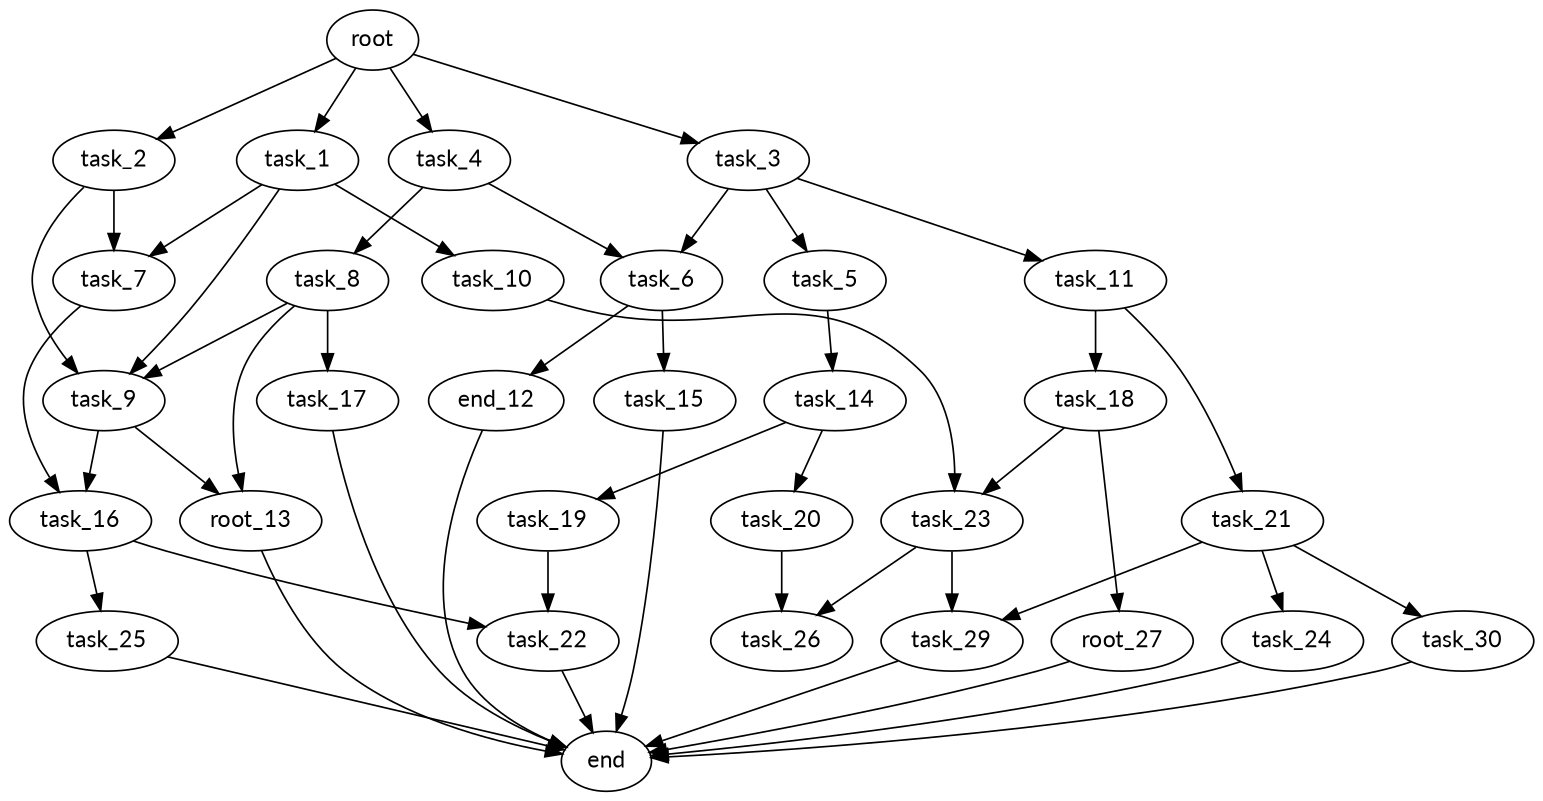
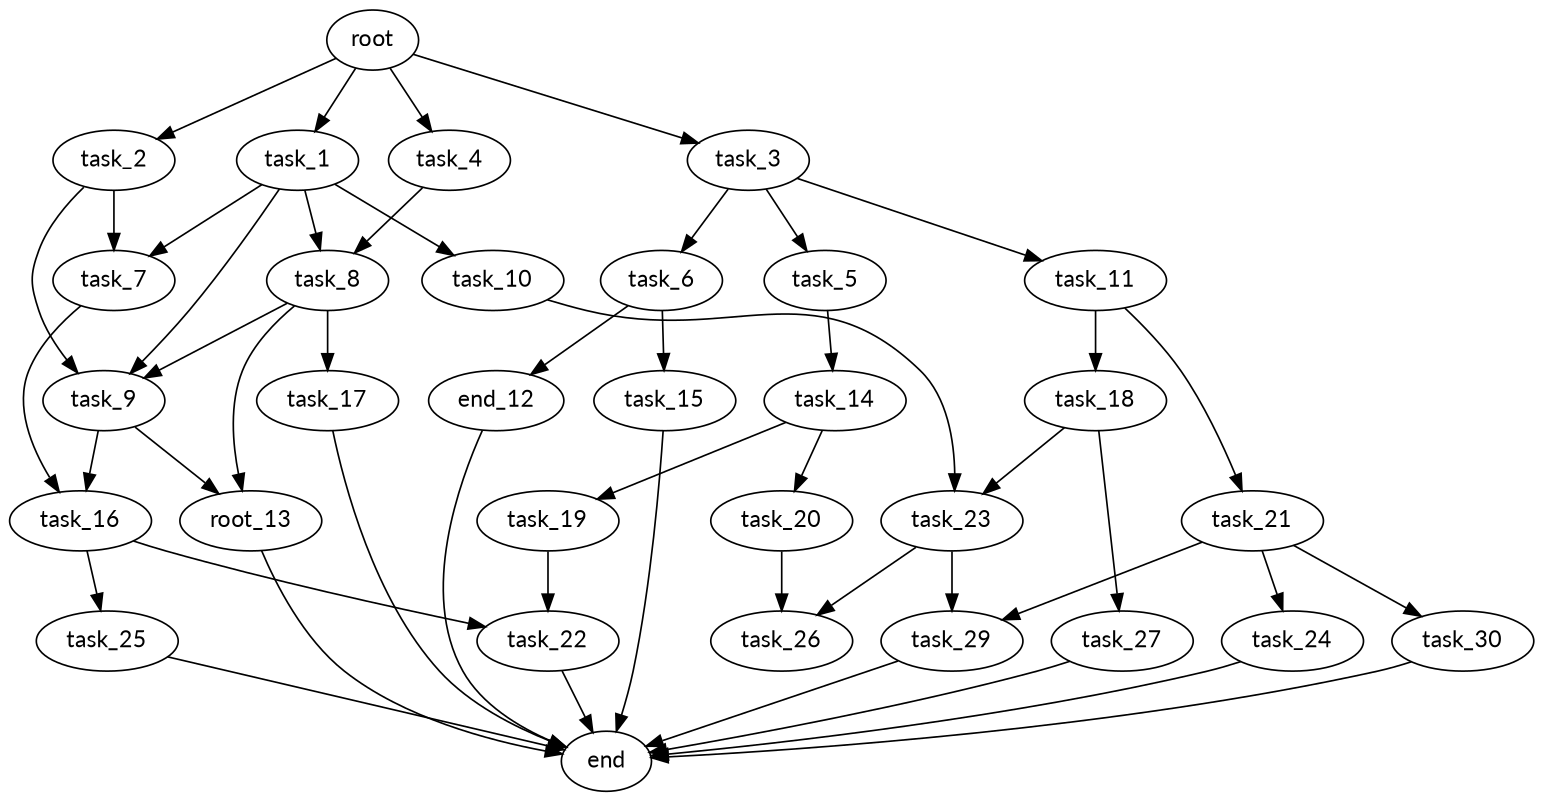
none -> (310, 212)
(548, 216) -> none
(1122, 641) -> (1122, 641)
